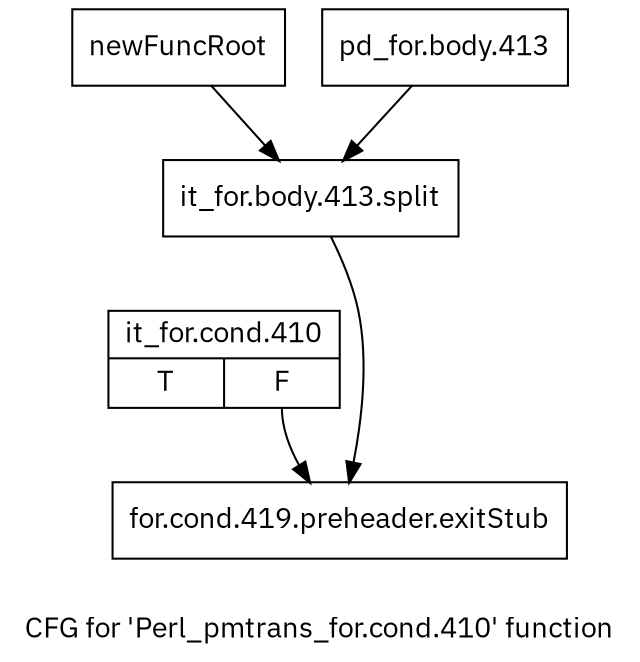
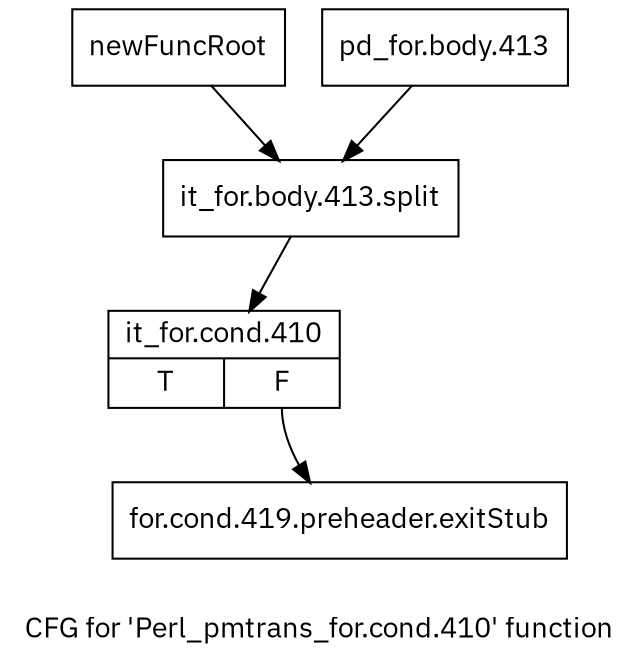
(363, 347) -> (275, 265)
